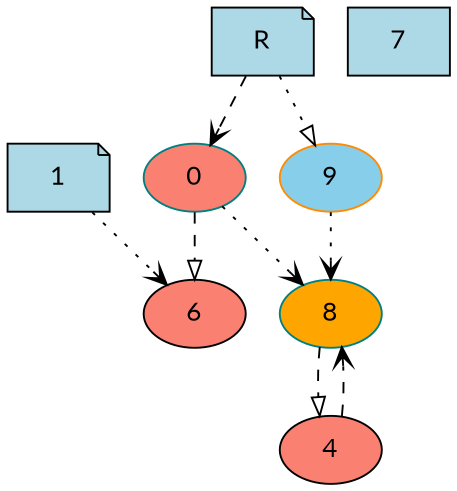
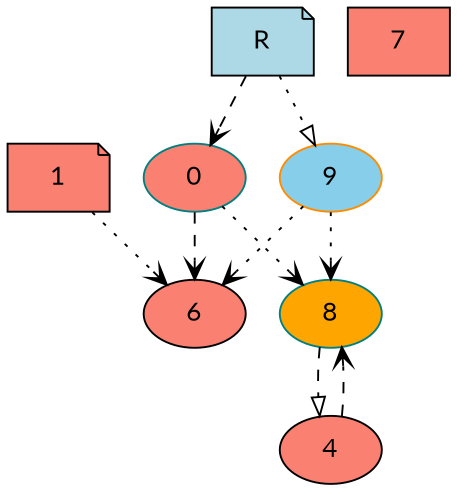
(399, 42) -> (399, 42)
(59, 178) -> (59, 178)
(195, 236) -> (195, 236)
none -> (271, 237)
